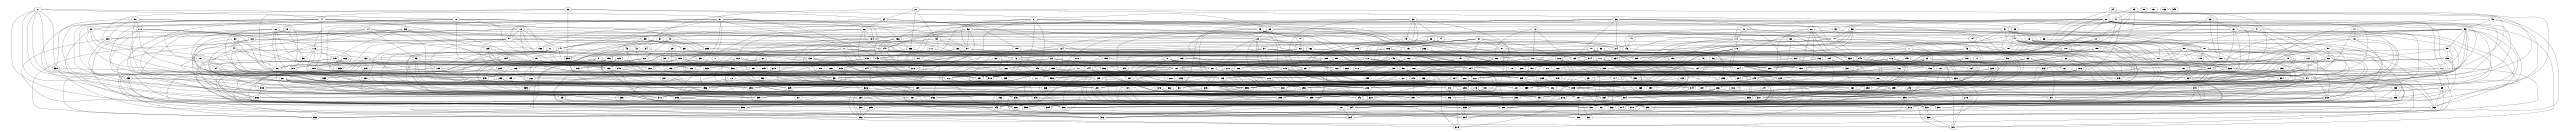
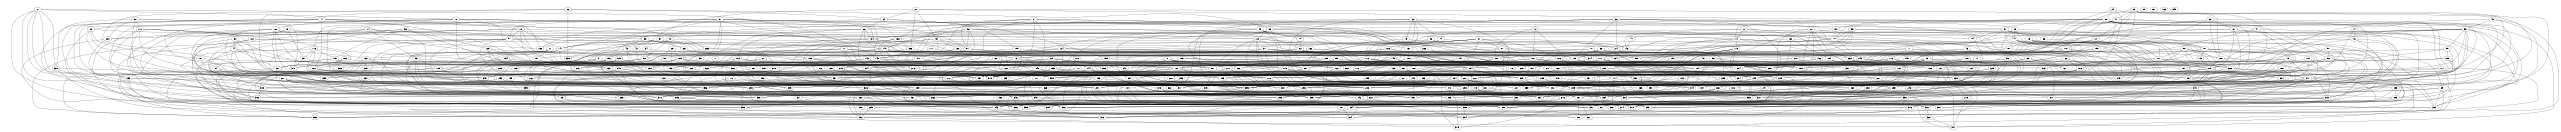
(1357, 49) -> none
